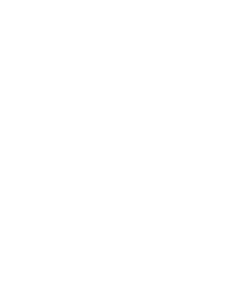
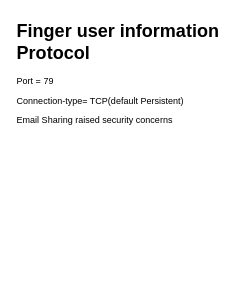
none -> (120, 143)
